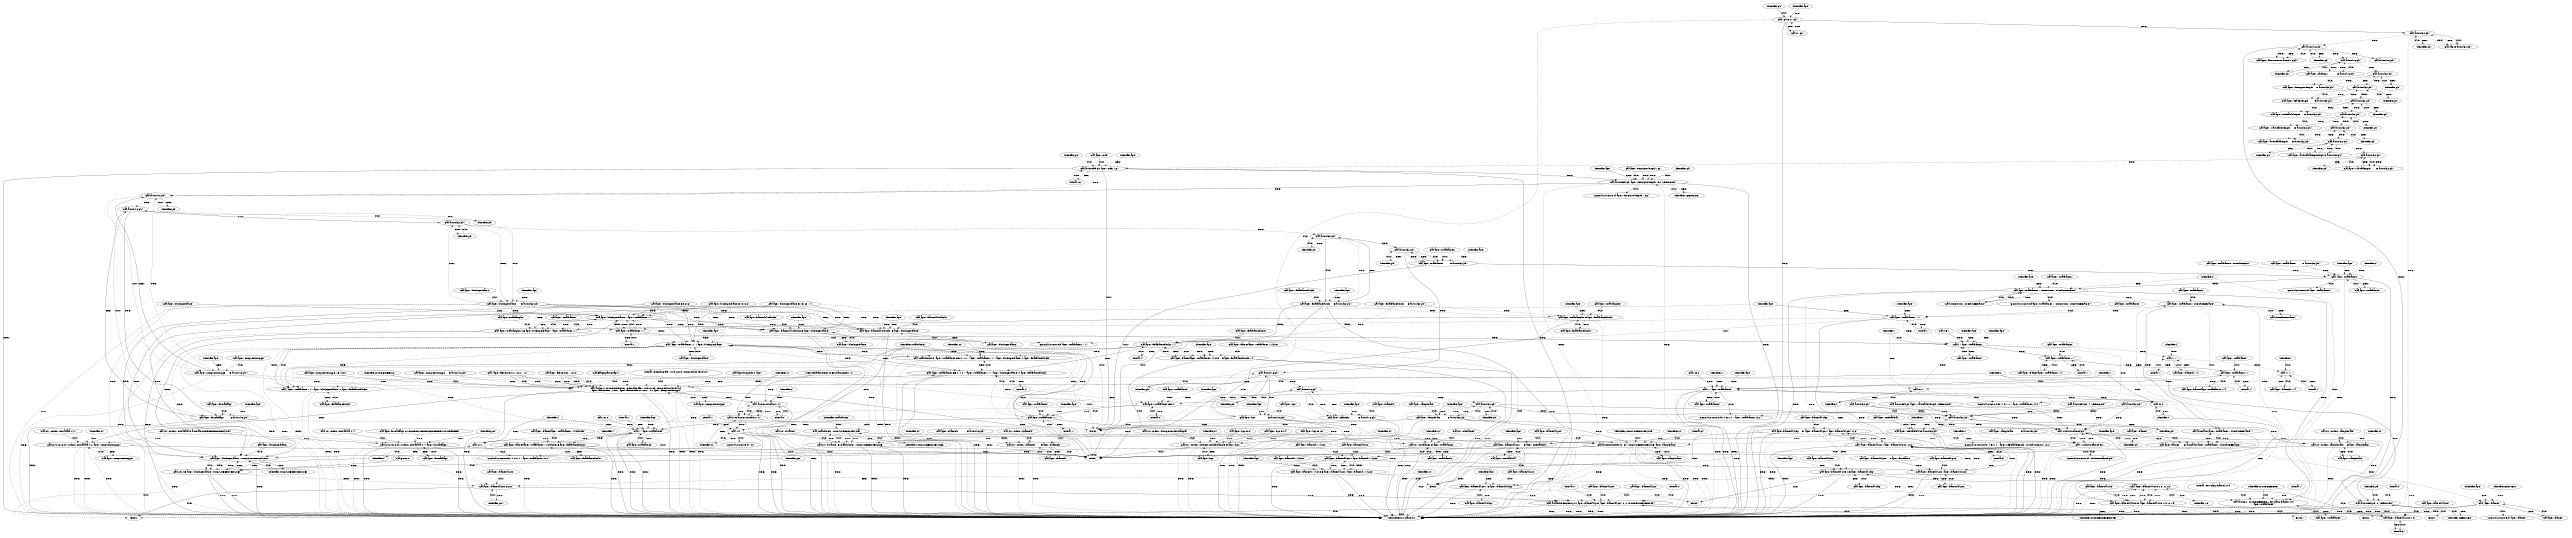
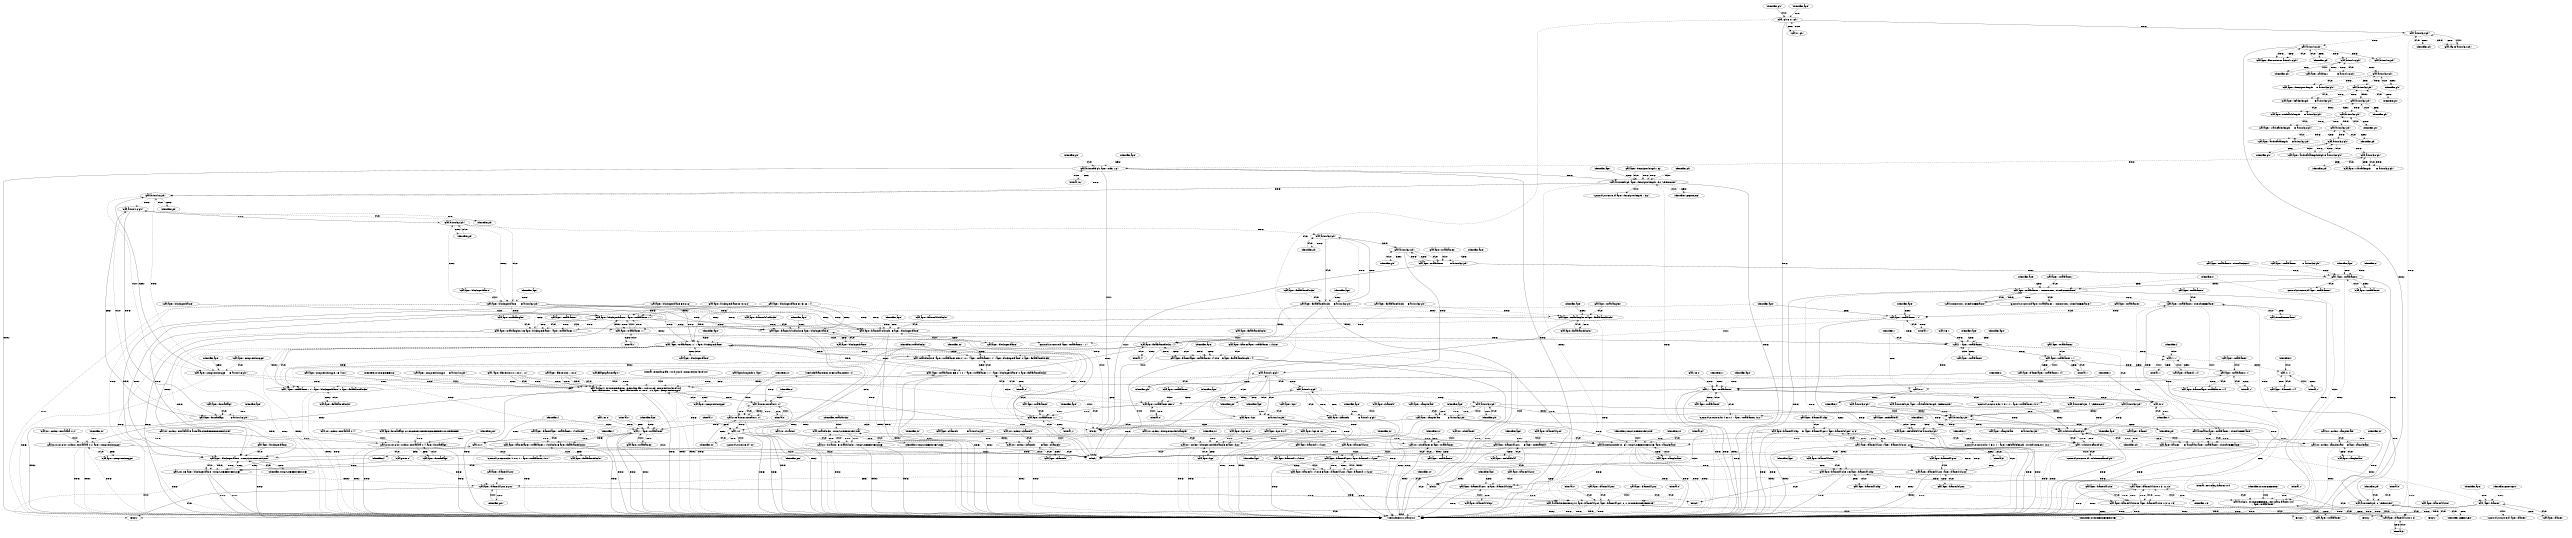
(1099, 155) -> none
(1885, 458) -> none
